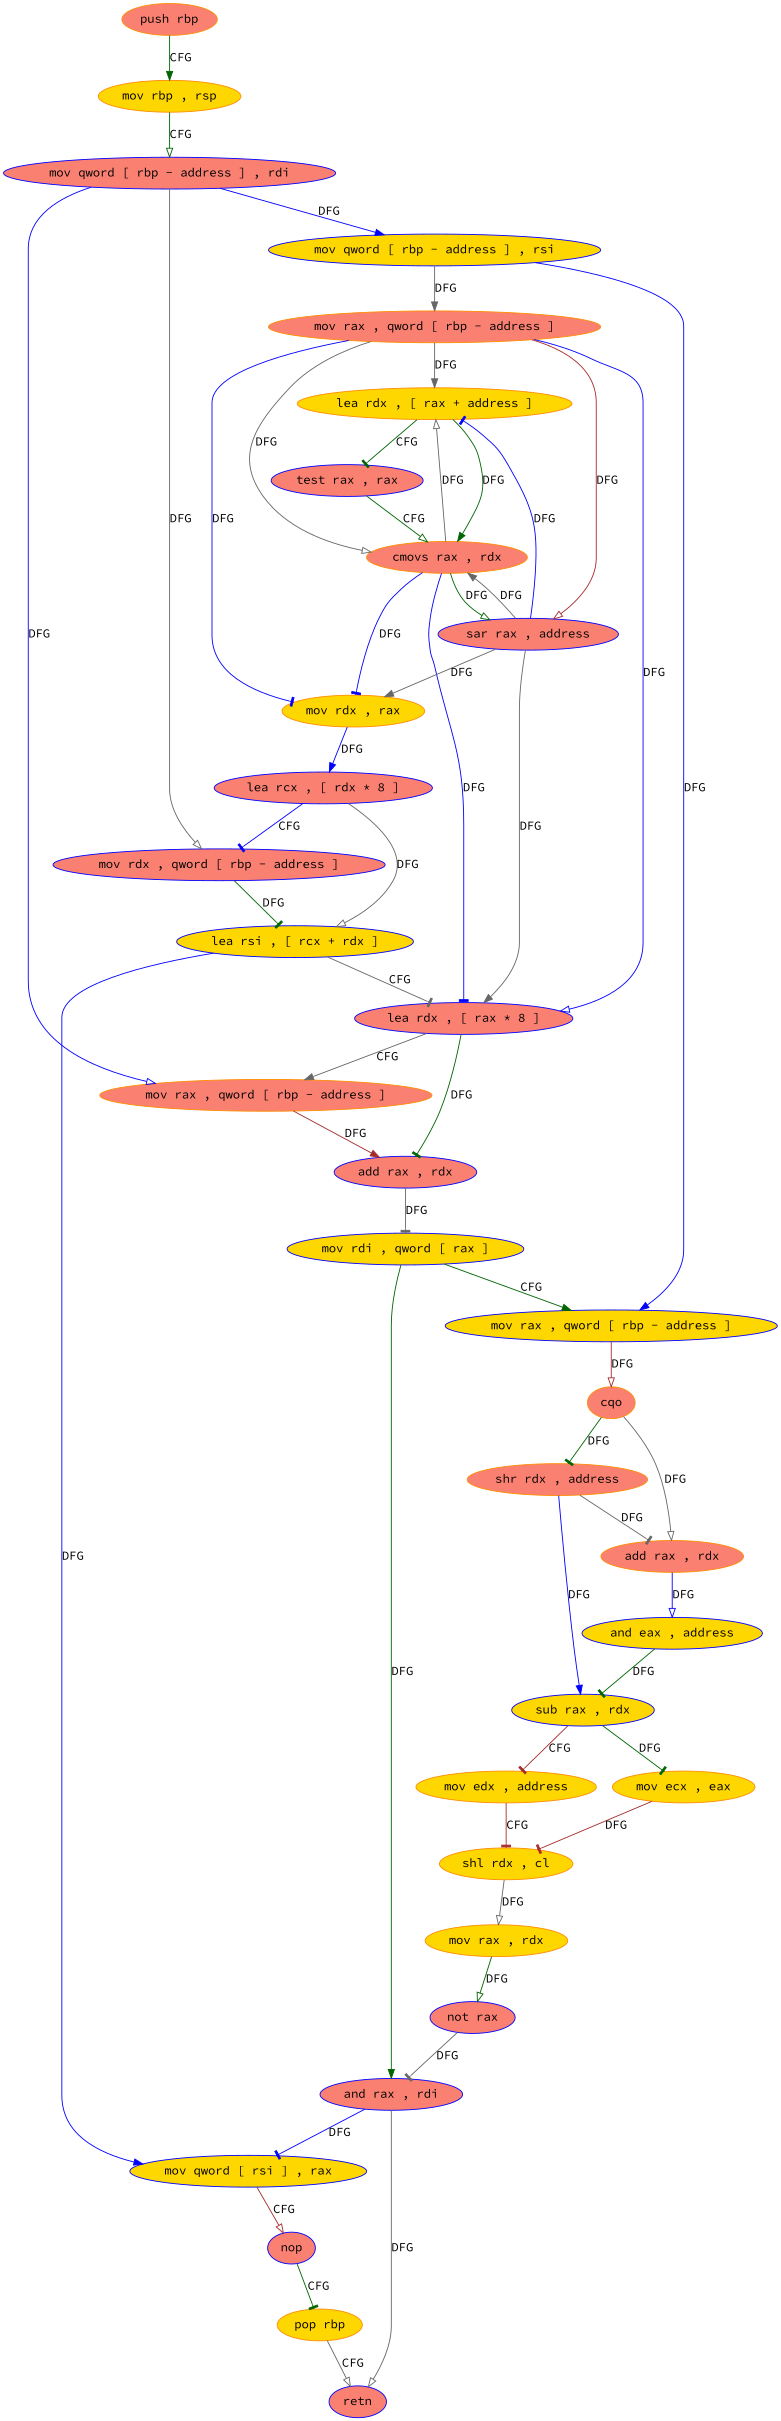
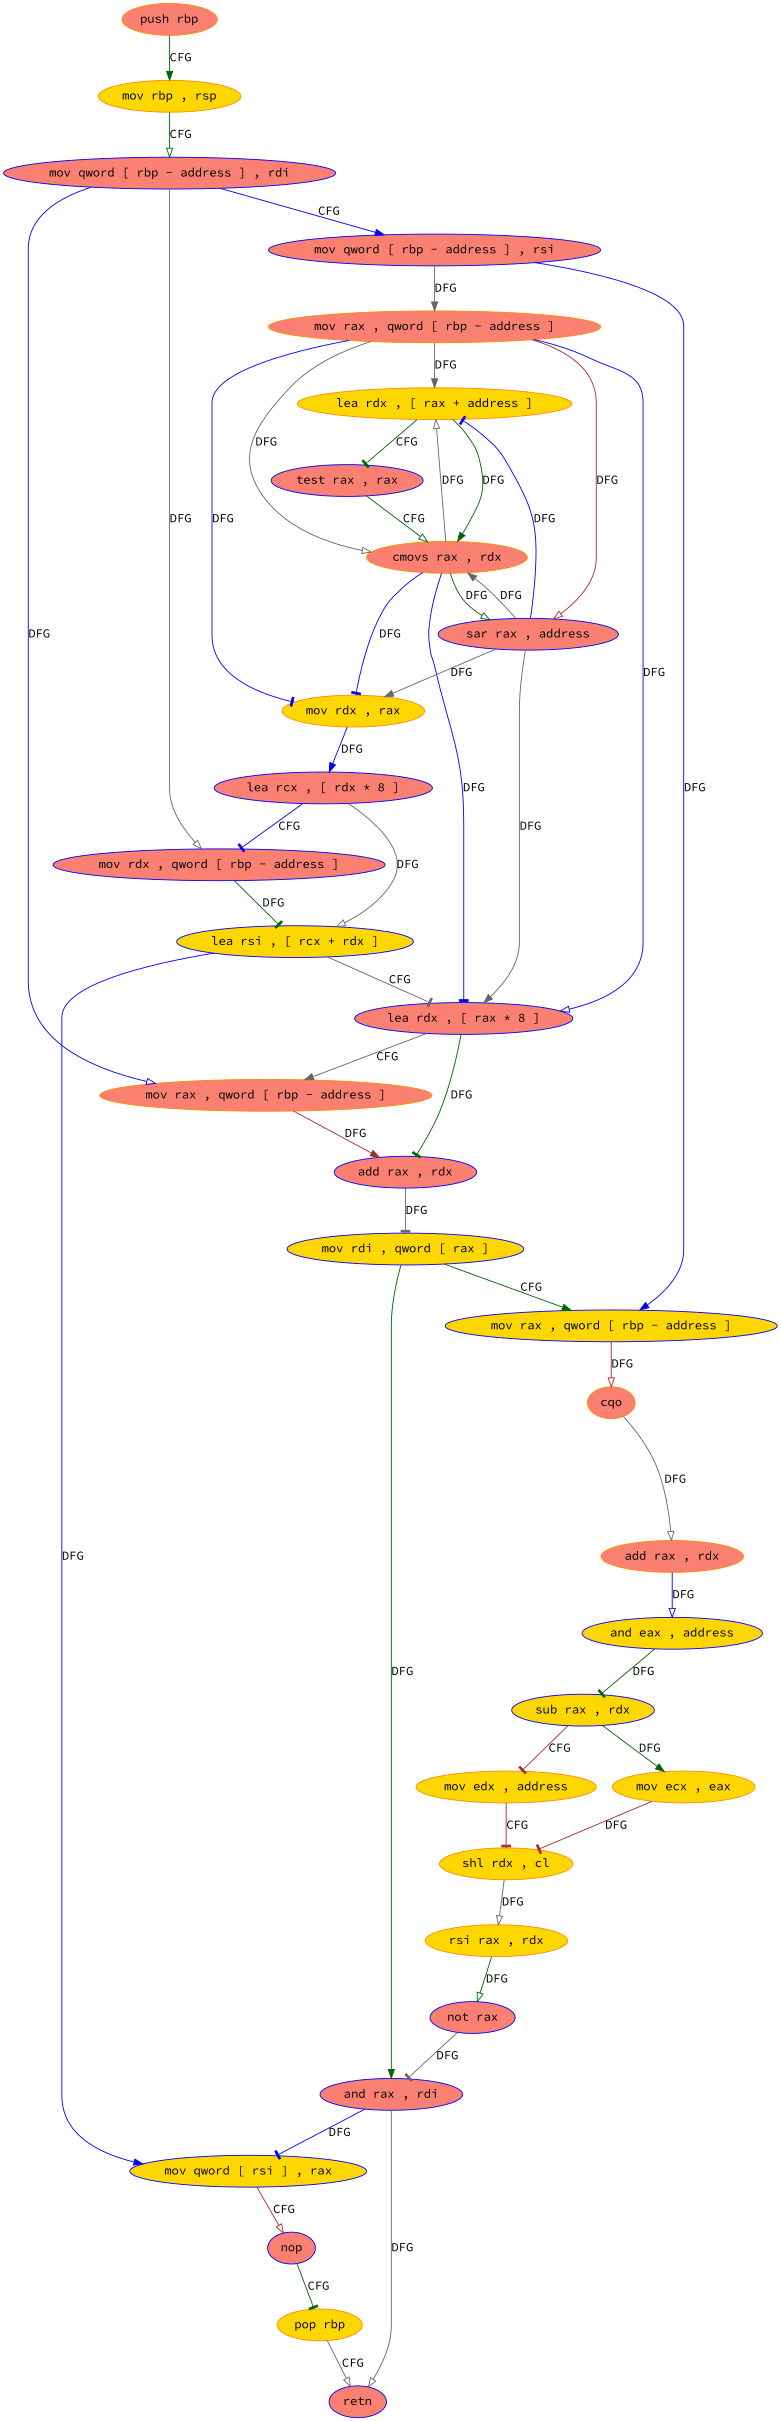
(329, 212) -> (329, 212)
(435, 250) -> (435, 250)
(557, 1480) -> none
(632, 1747) -> (632, 1747)
(496, 1941) -> (496, 1941)
